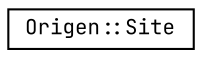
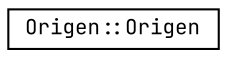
(101, 29) -> (114, 29)
